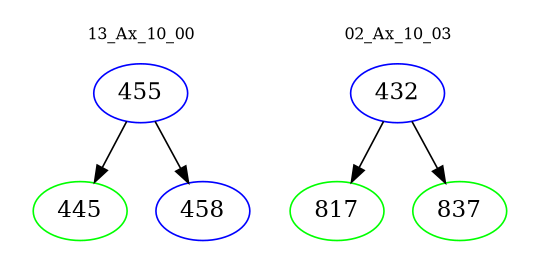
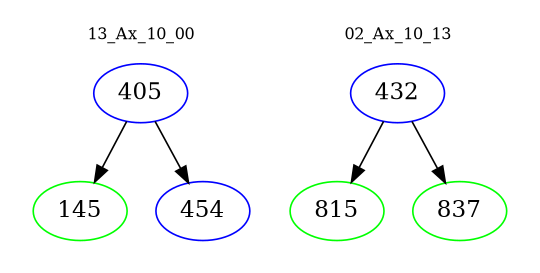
(398, 35) -> (398, 35)
(141, 93) -> (141, 93)
(80, 211) -> (80, 211)
(203, 211) -> (203, 211)
(337, 211) -> (337, 211)
